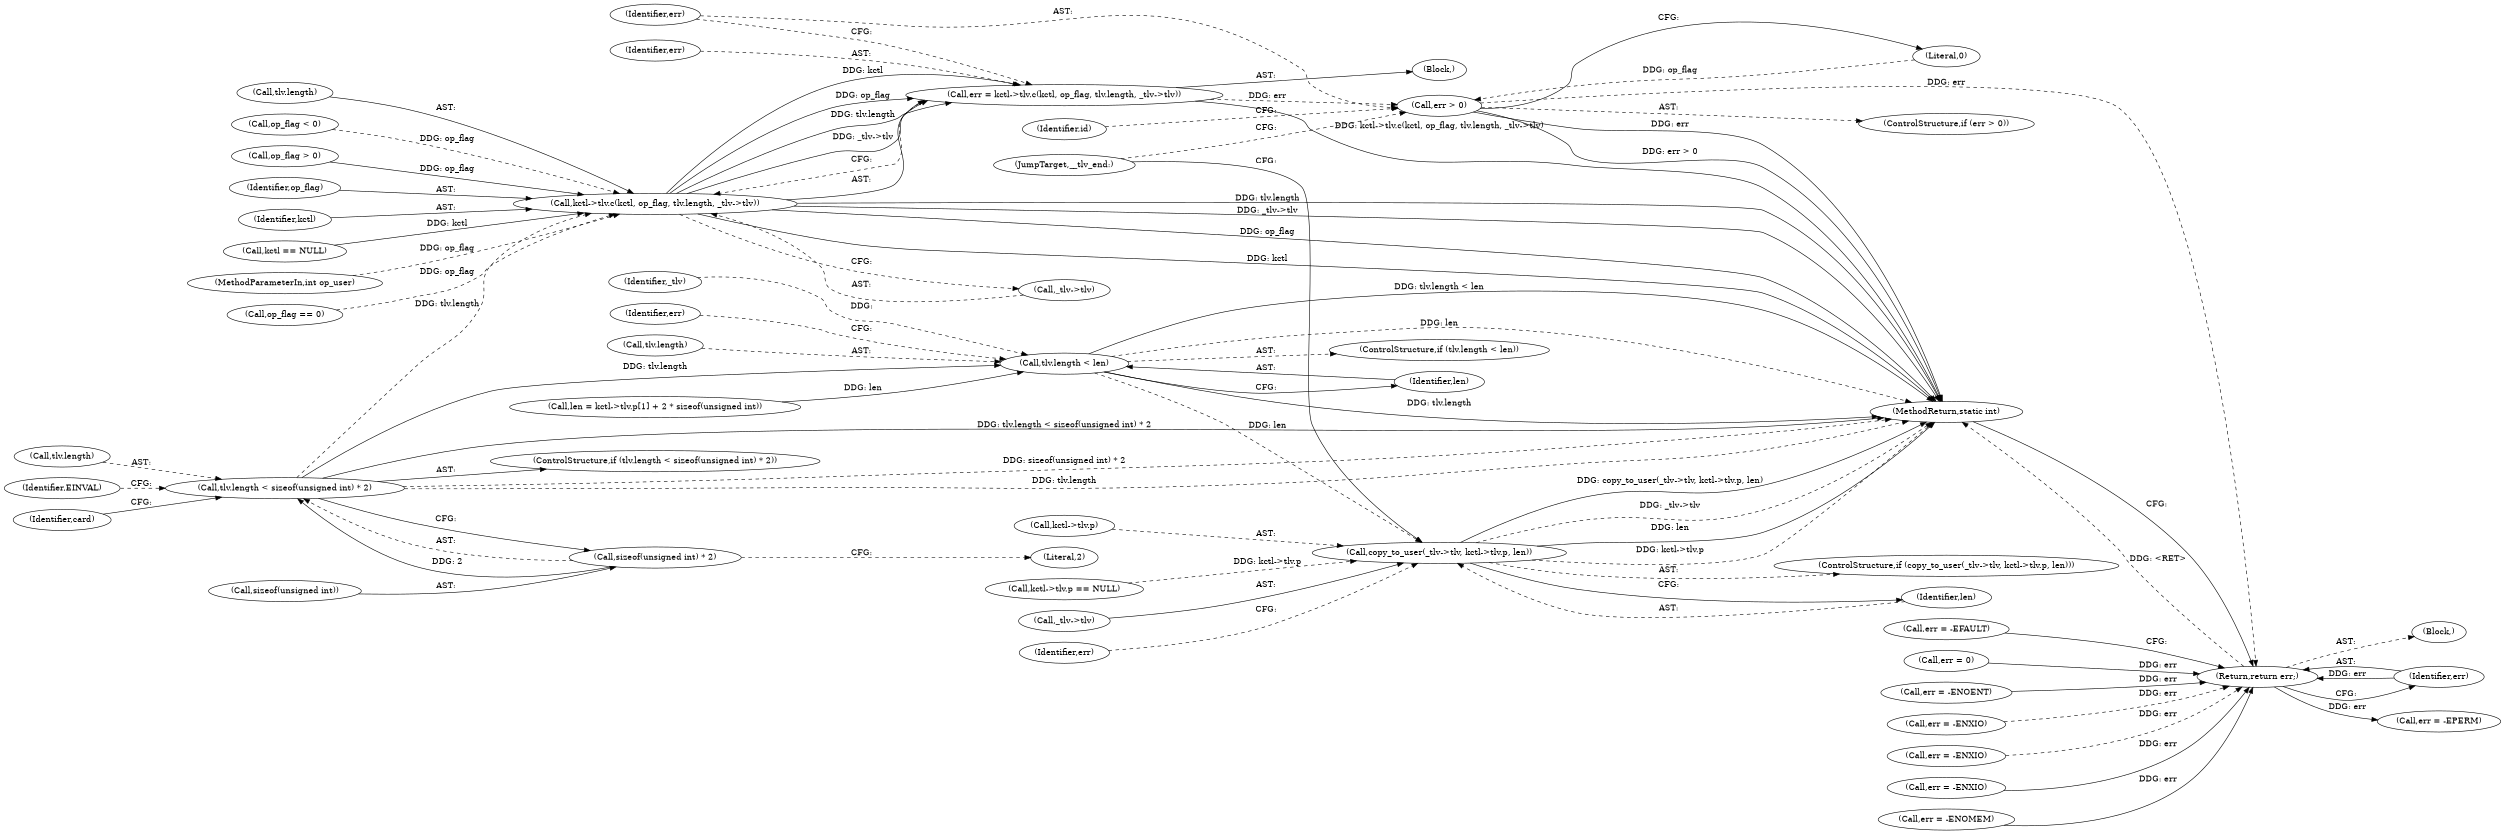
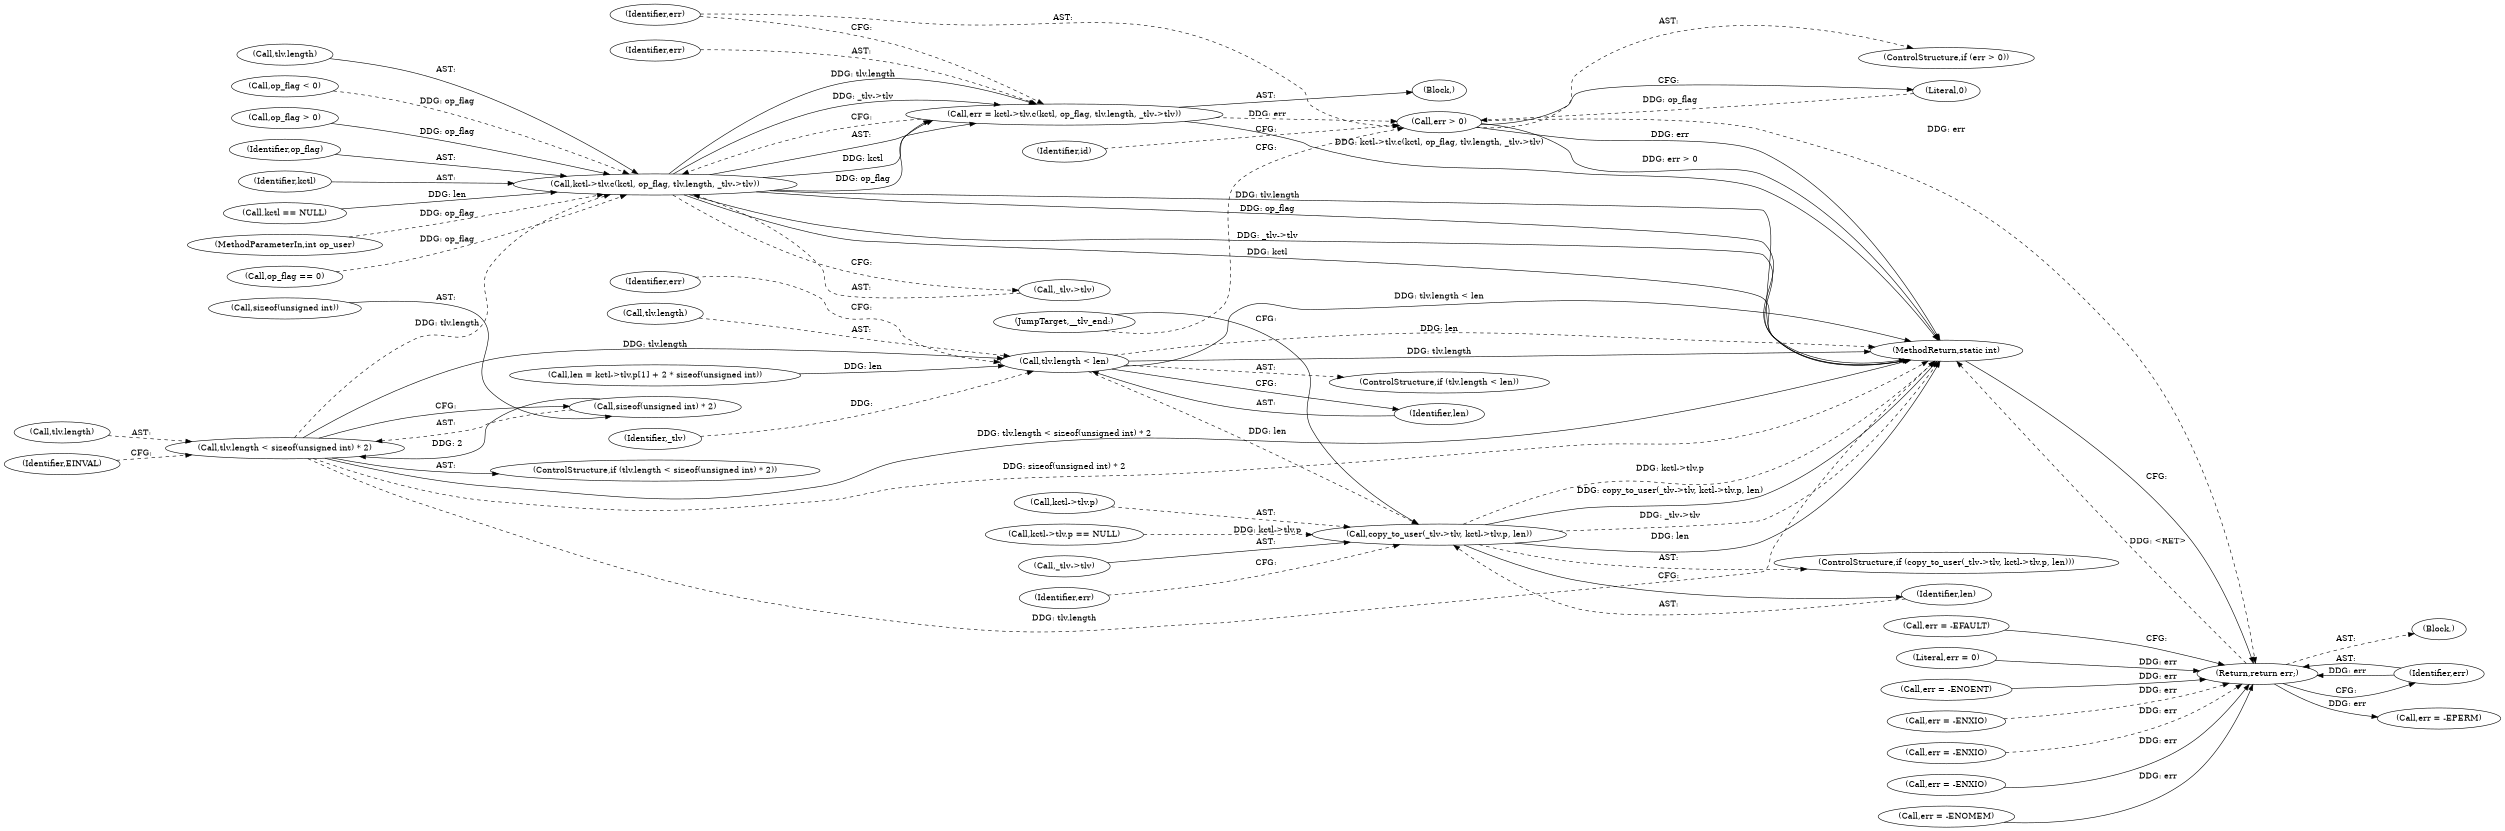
(447, 224) -> (447, 195)
(62, 520) -> none
(1064, 558) -> none
(1946, 661) -> (1946, 658)
